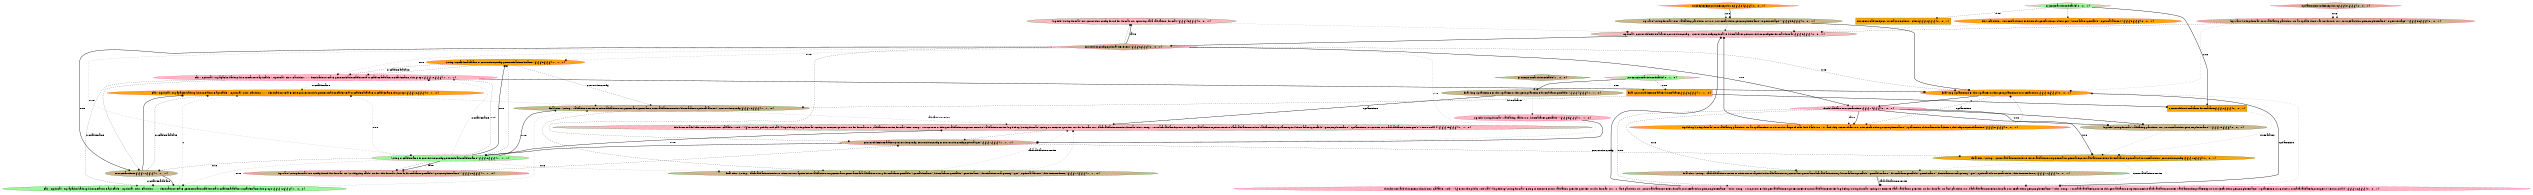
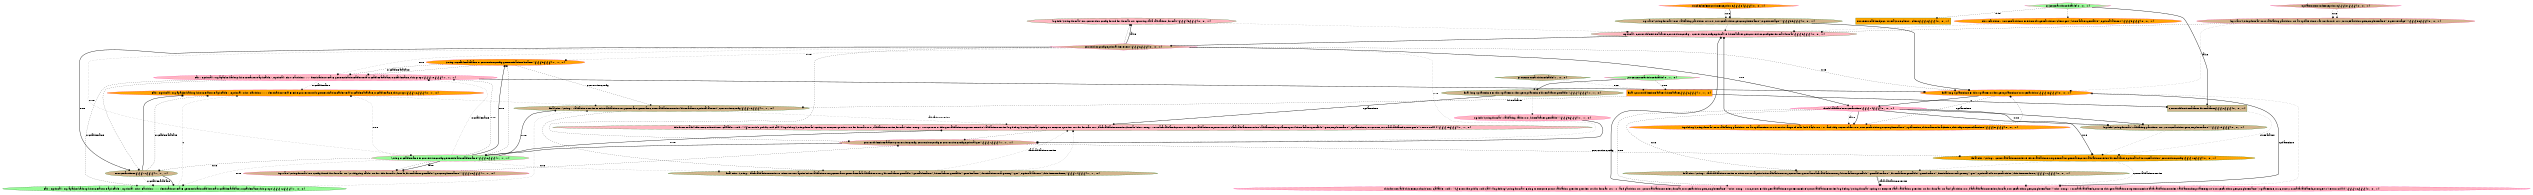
(2205, 55) -> (2205, 55)
(2207, 108) -> (2207, 108)
